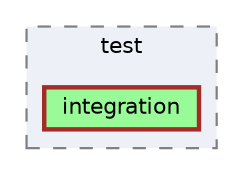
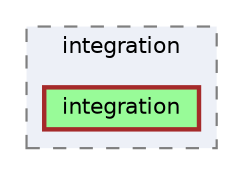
(122, 48) -> (122, 48)
